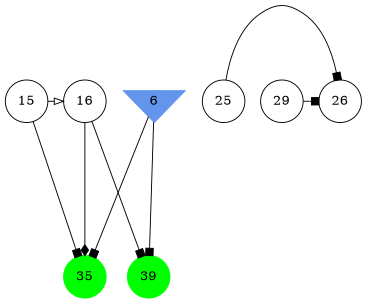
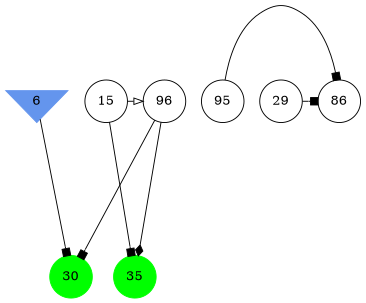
(85, 101) -> (164, 101)
(224, 101) -> (223, 101)
(340, 101) -> (339, 101)
(122, 182) -> none
(149, 277) -> (71, 277)
